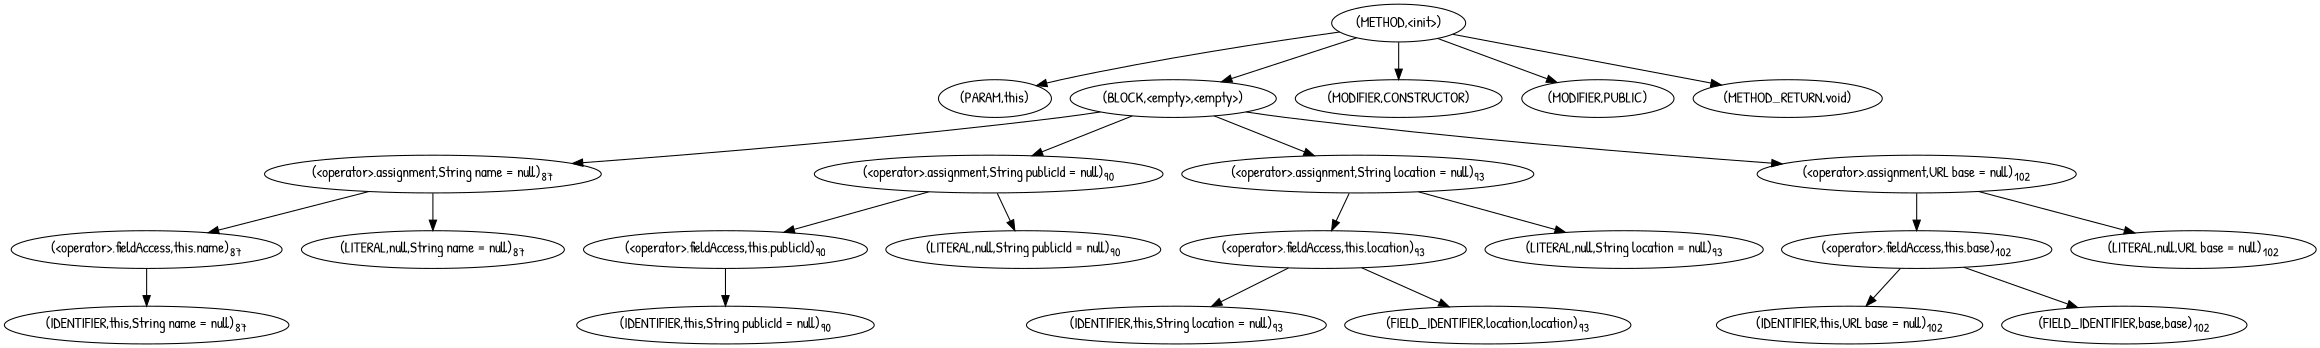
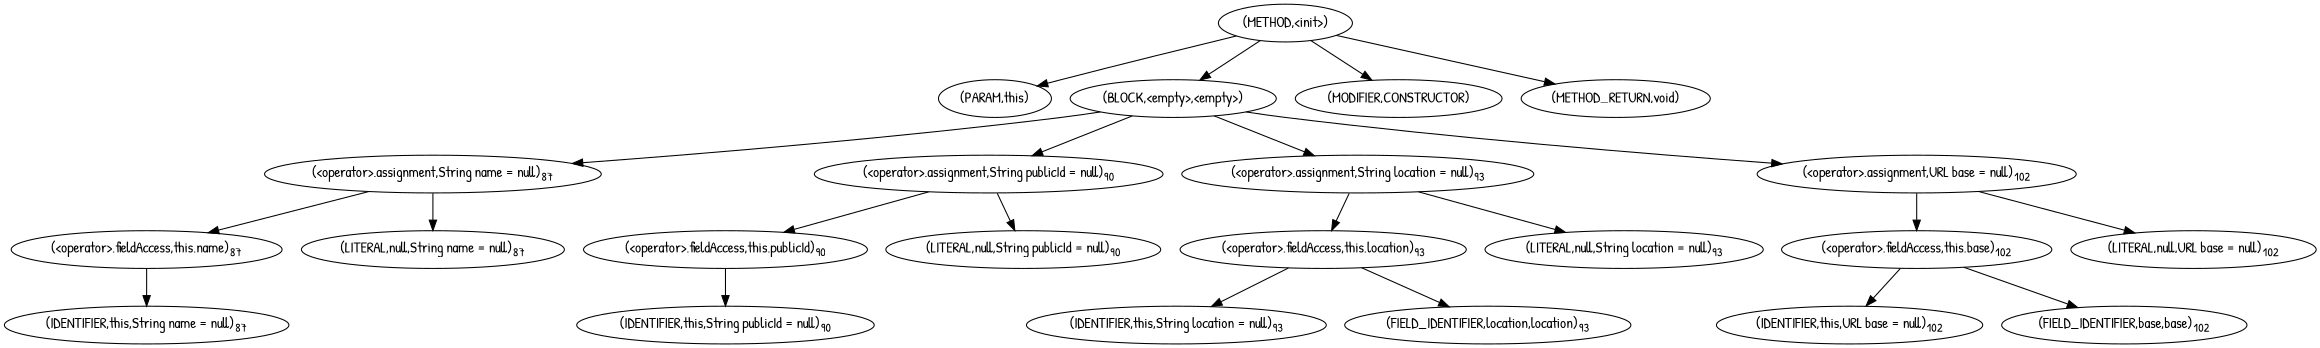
(1598, 99) -> none
